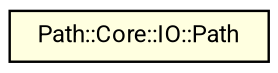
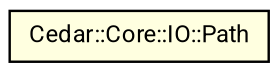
(139, 36) -> (139, 36)
